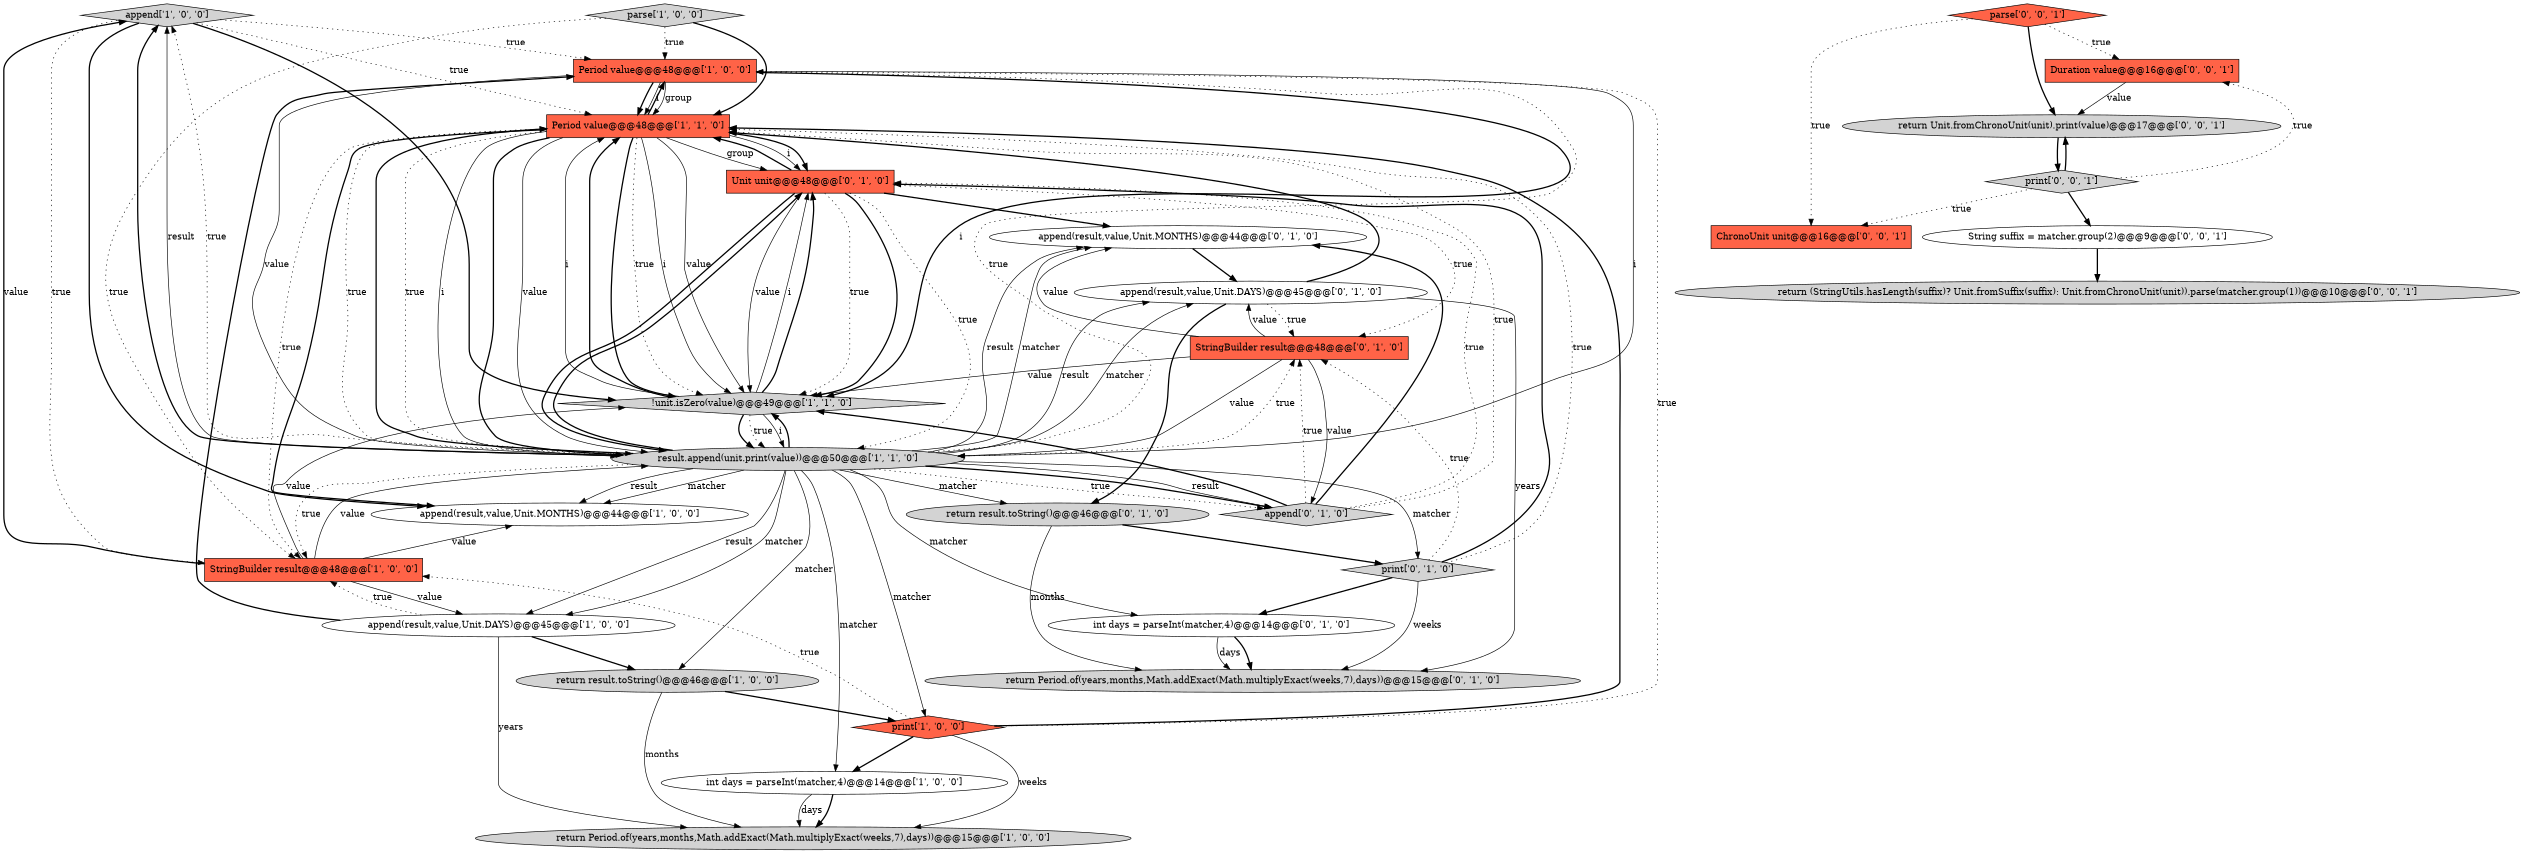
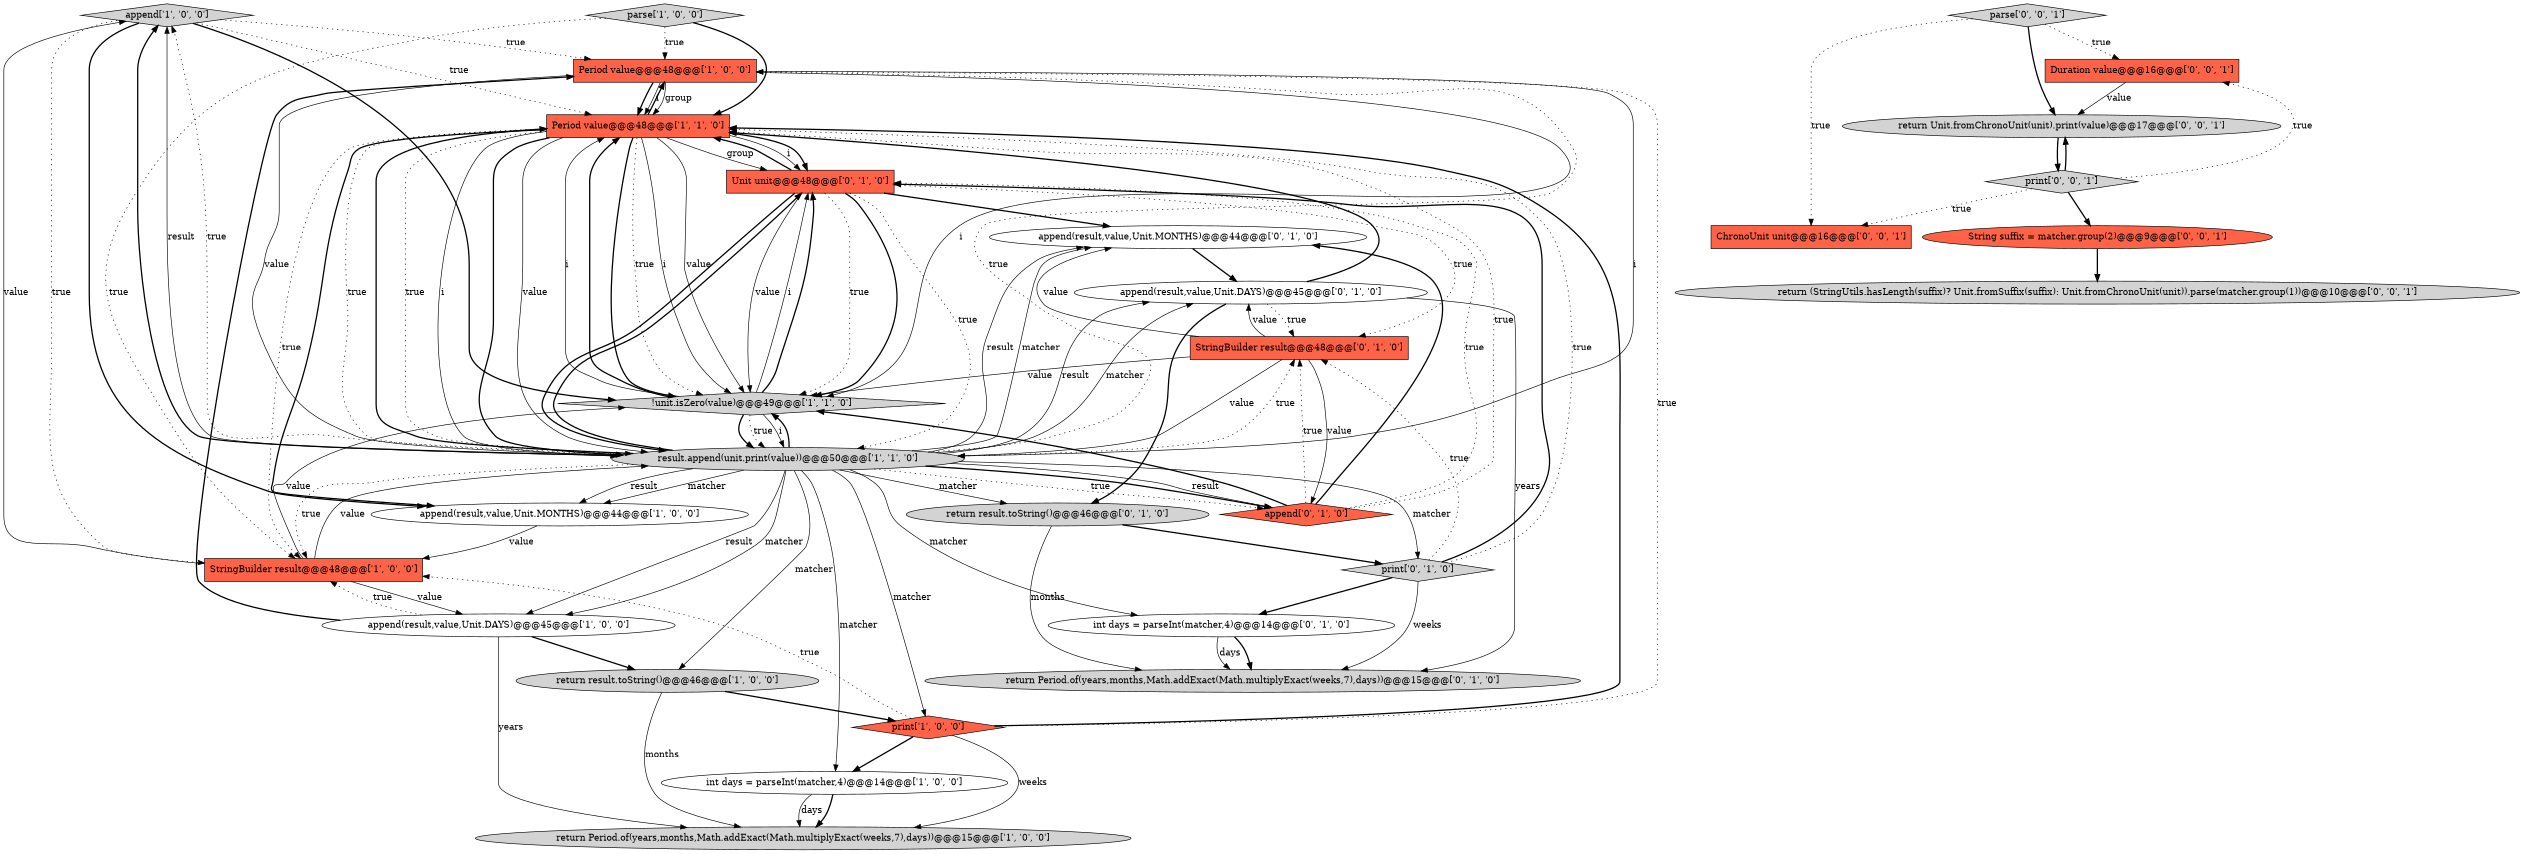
(2027, 15) -> (2027, 15)
(1548, 143) -> (1548, 143)
(2097, 237) -> (2097, 237)
(4, 337) -> (4, 337)
(1306, 514) -> (1306, 514)
(434, 543) -> (484, 546)
